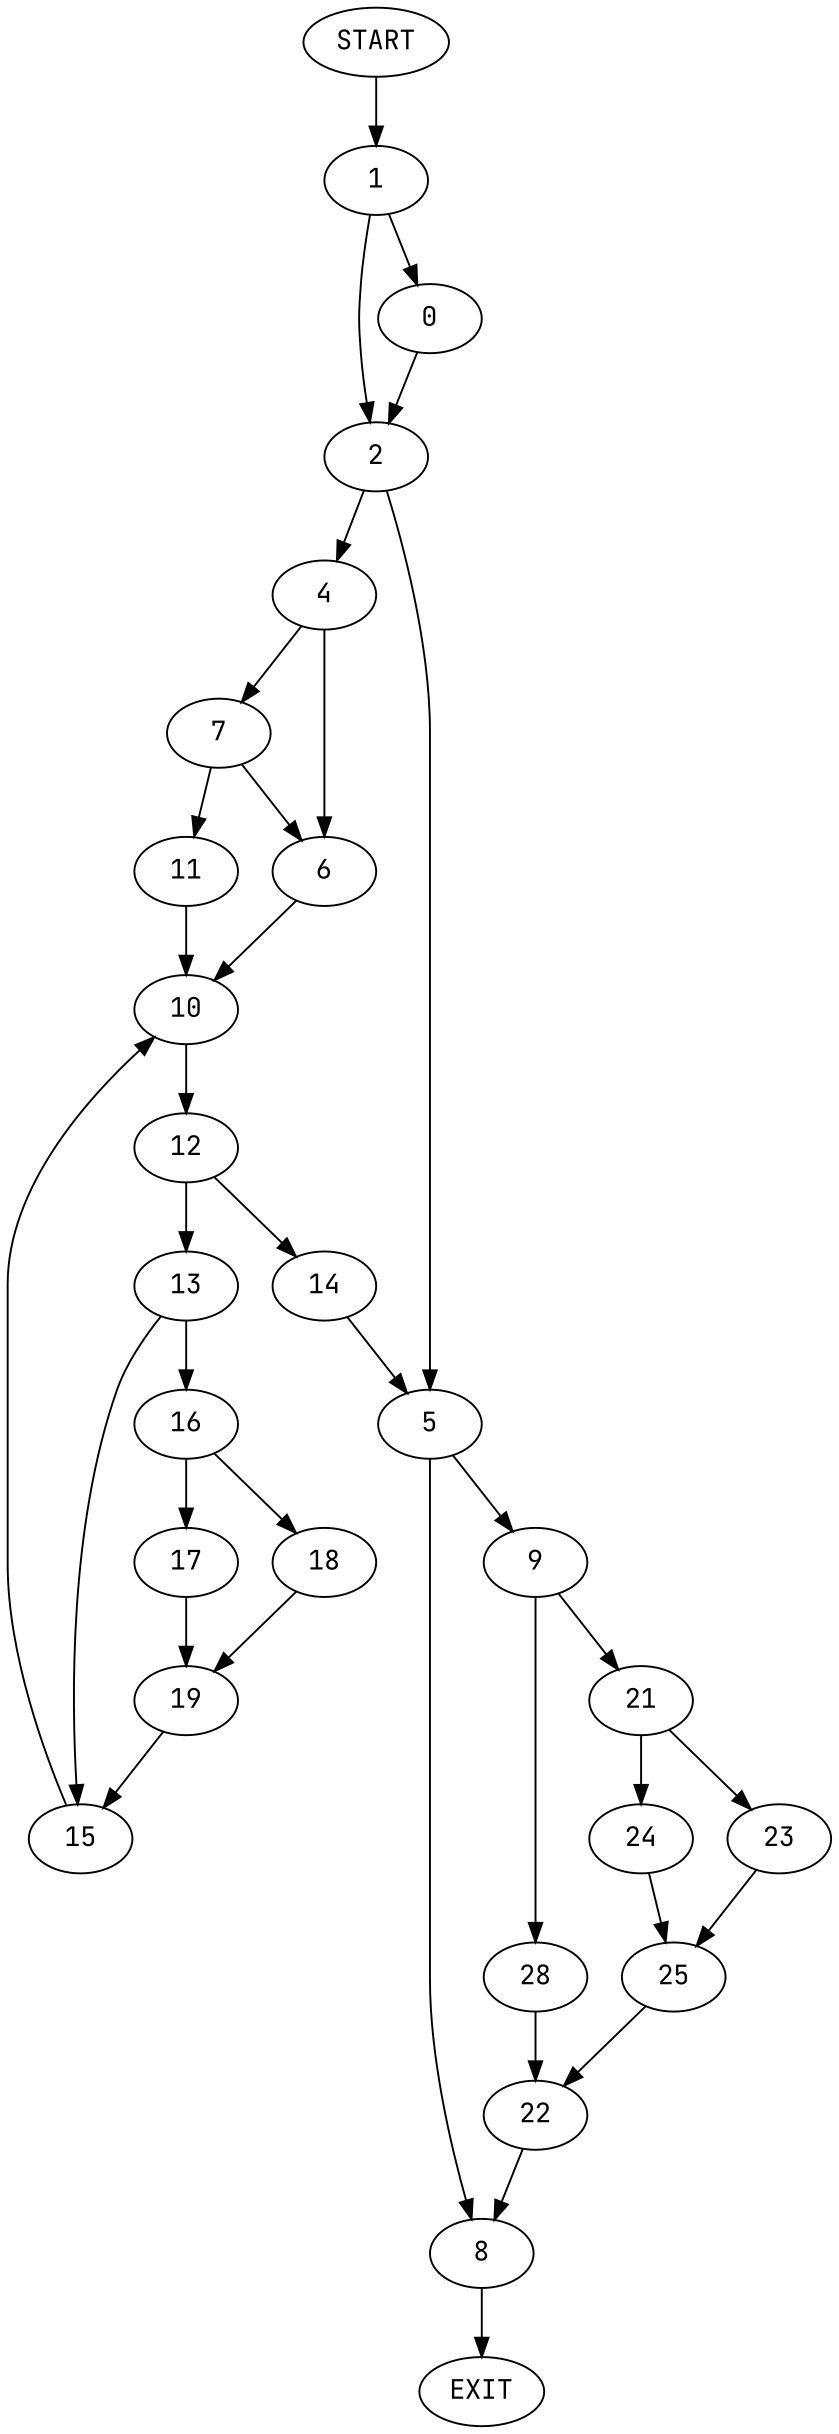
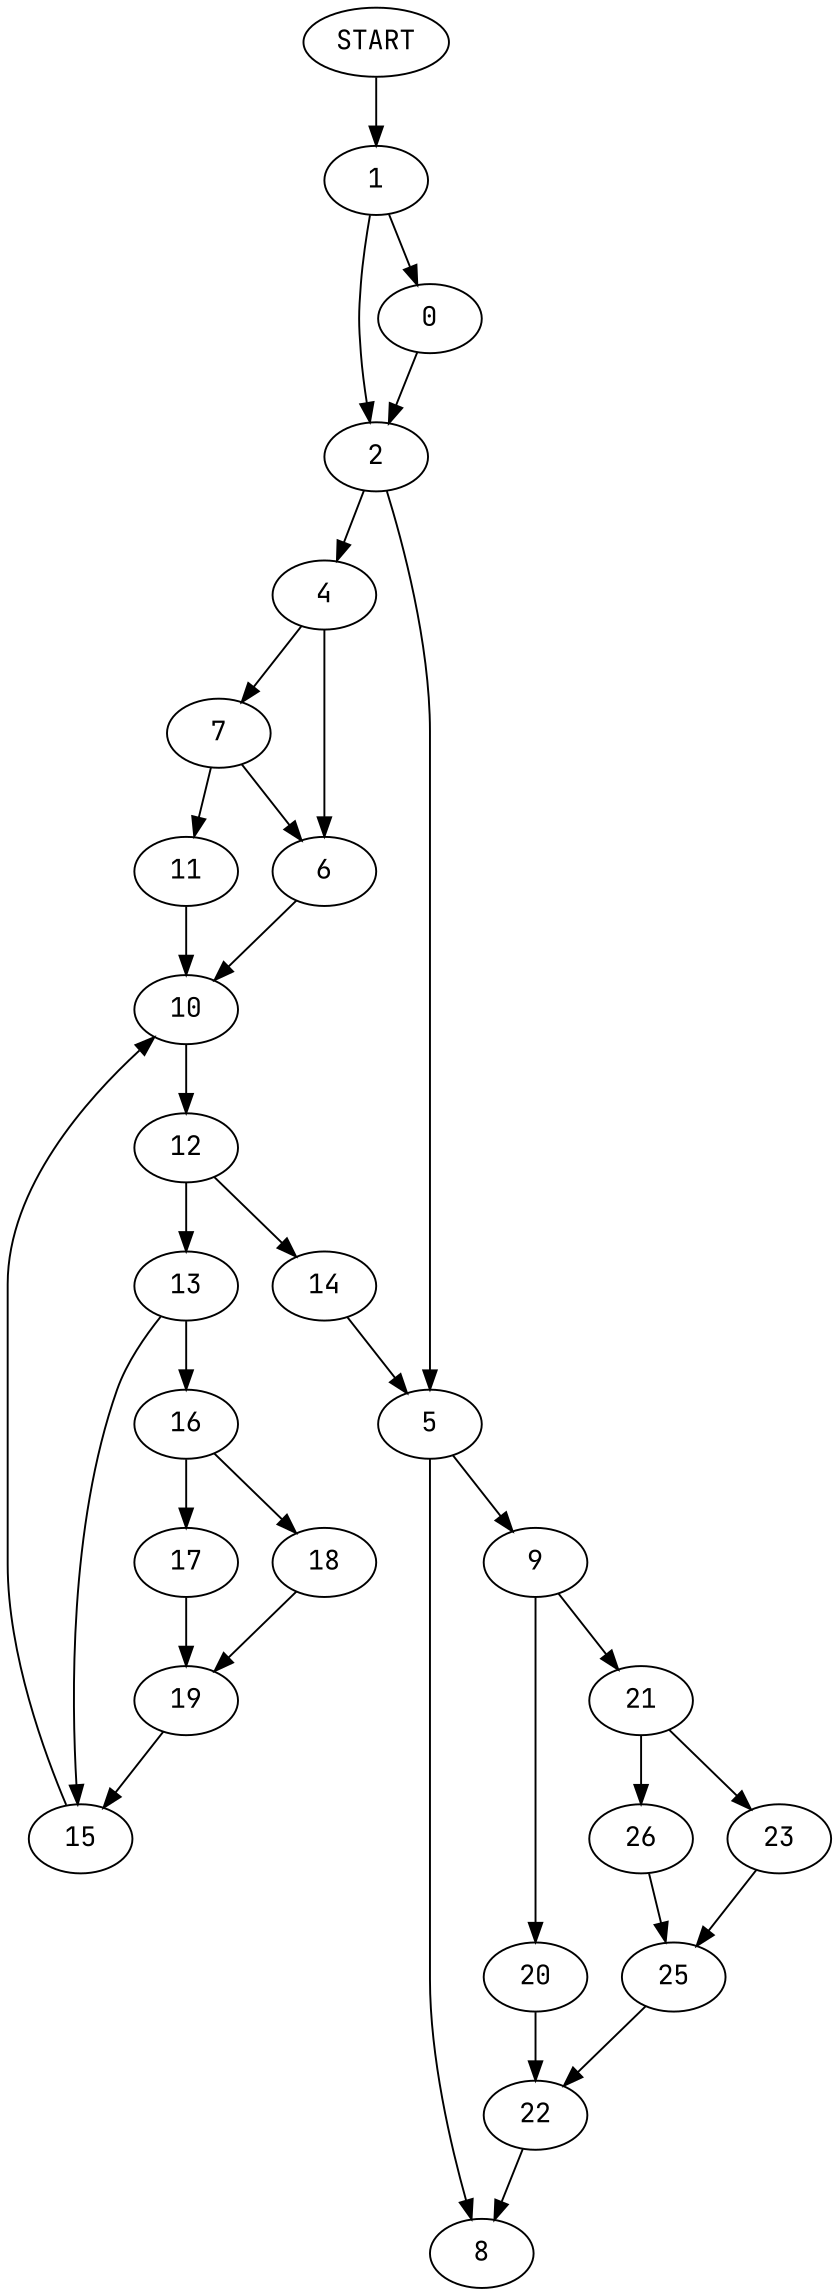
(641, 1839) -> (641, 1839)
(536, 1977) -> (536, 1977)
(482, 2392) -> none
